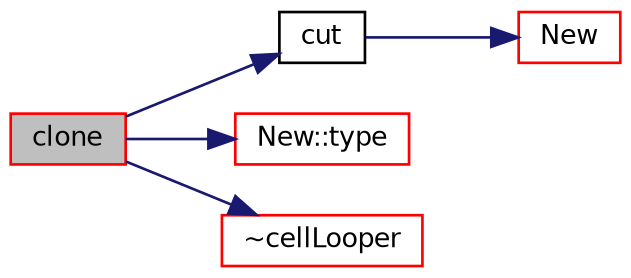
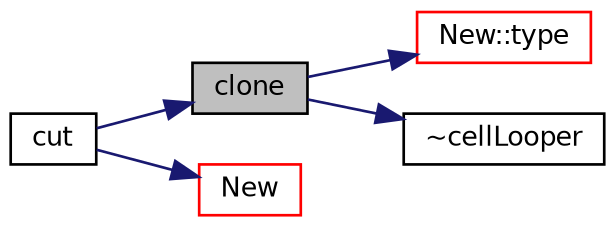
(190, 90) -> (131, 119)
(68, 139) -> (250, 88)
(322, 241) -> (504, 139)
